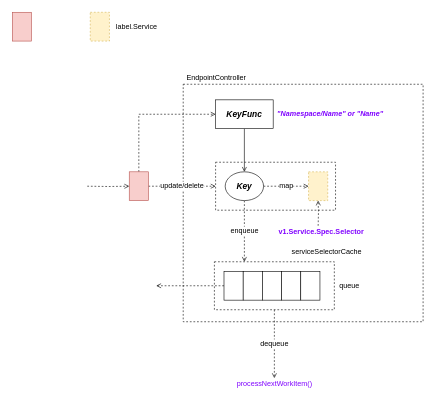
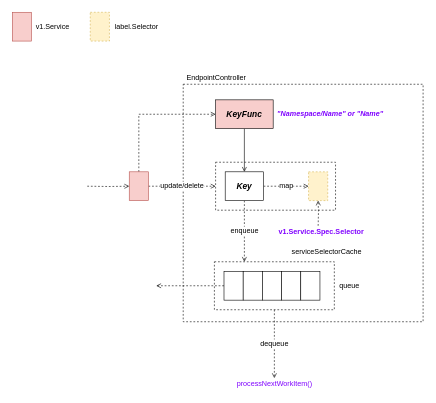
none -> (53, 27)
(137, 27) -> (137, 27)
(245, 114) -> (245, 114)
(245, 186) -> (245, 186)
